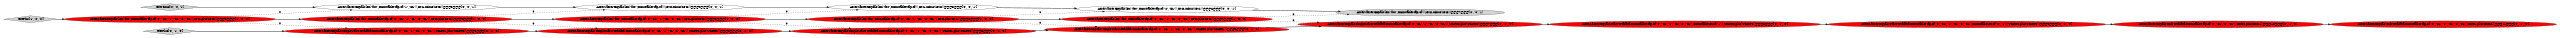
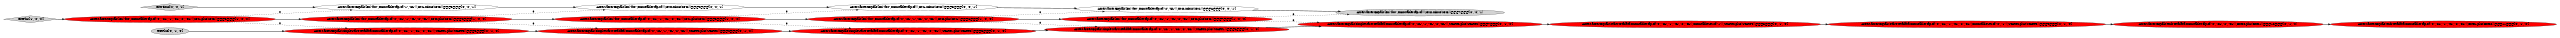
(170, 31) -> (170, 31)
